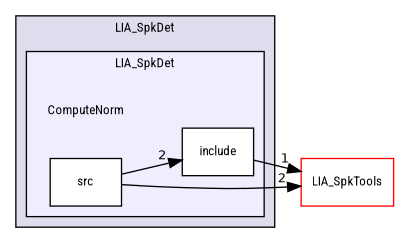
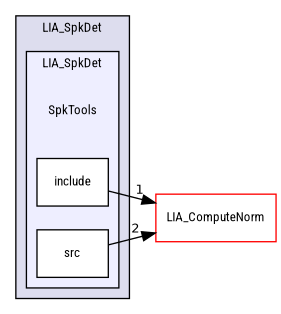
(86, 111) -> (73, 111)
(145, 169) -> none
(347, 182) -> (216, 218)
